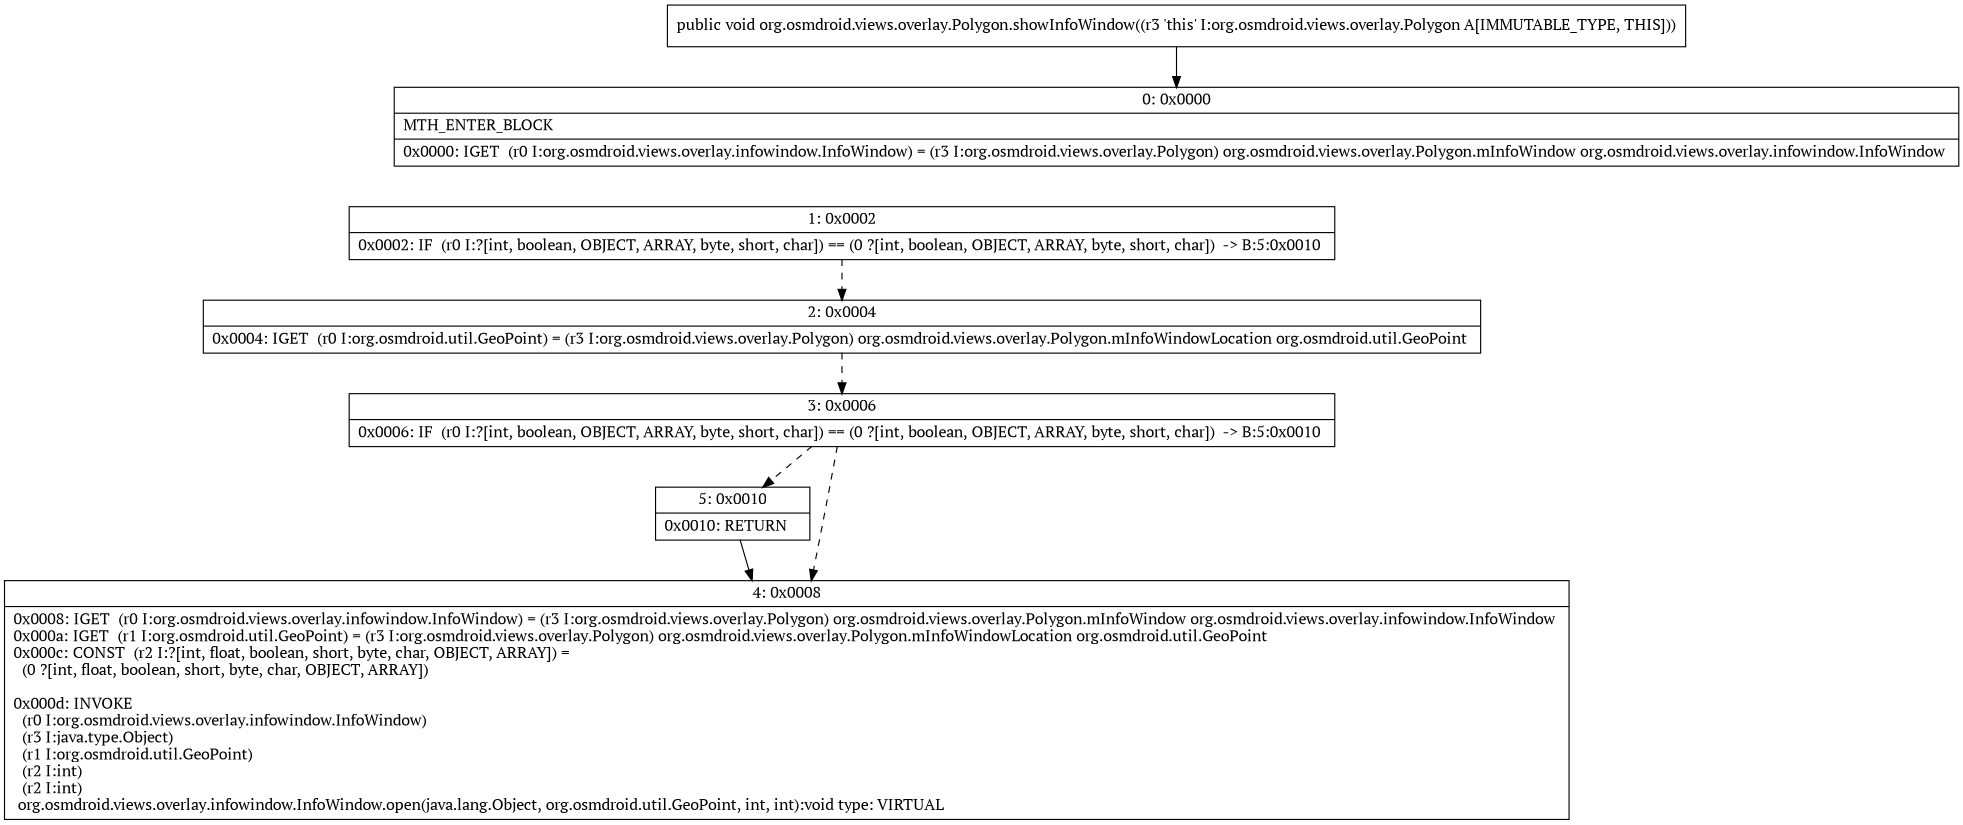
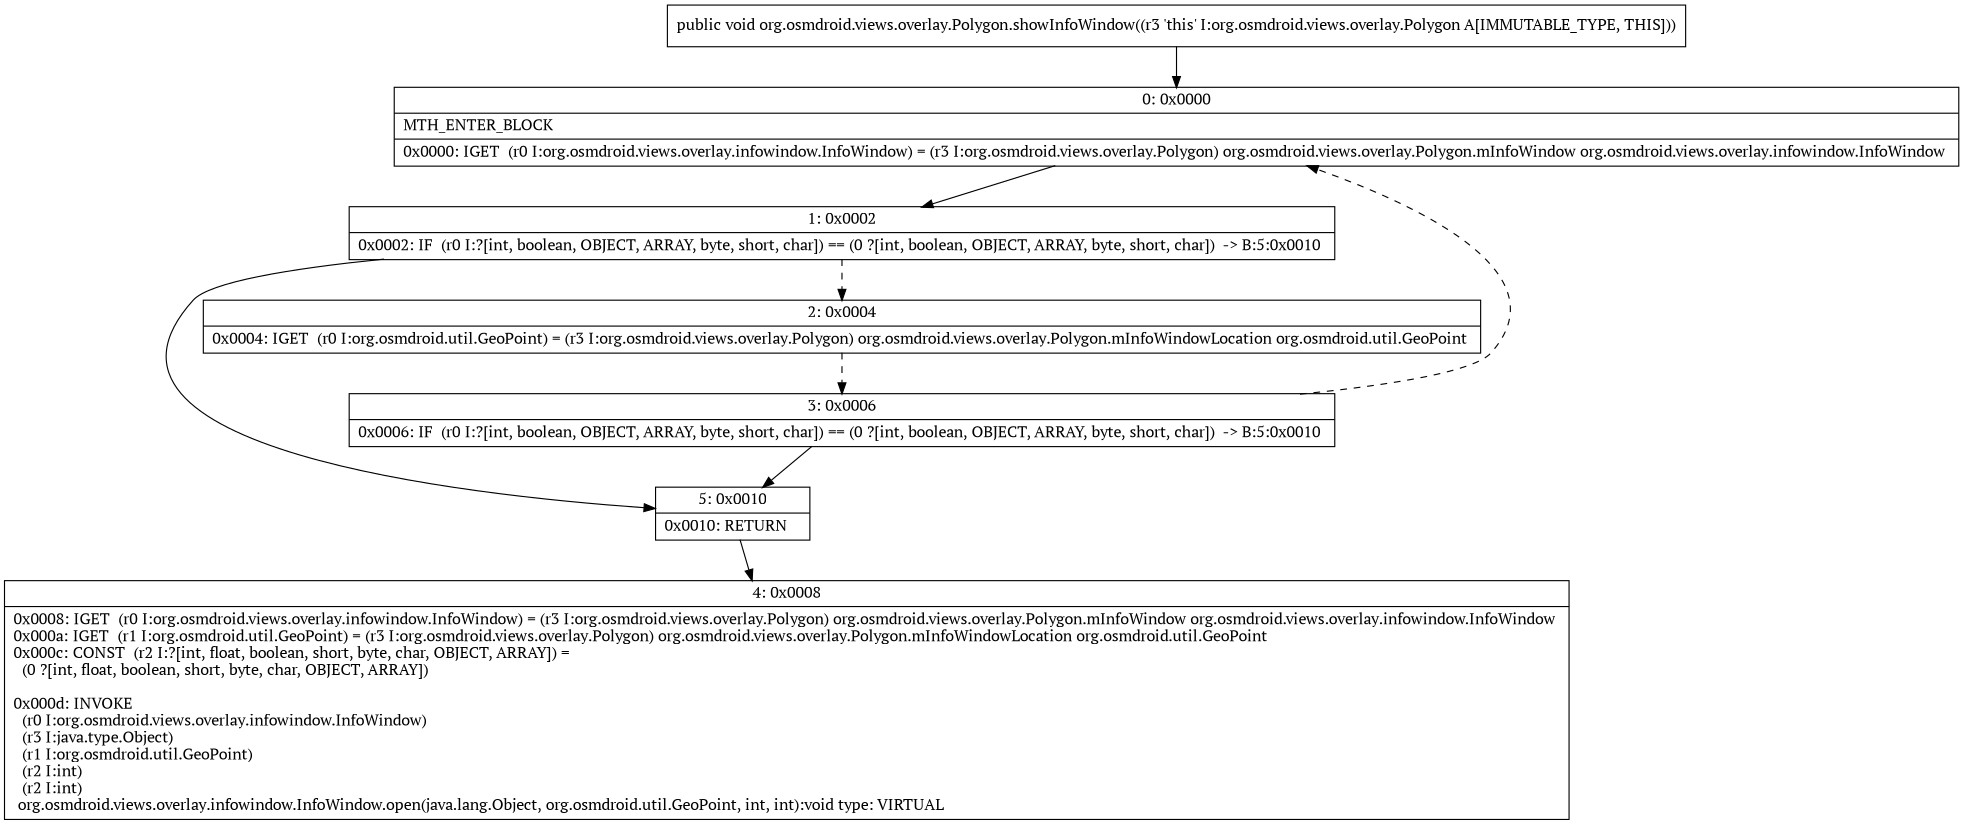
none -> (994, 185)
none -> (260, 440)
(792, 463) -> (792, 463)
(826, 508) -> (1509, 308)
